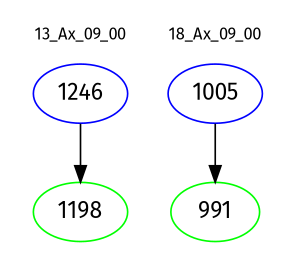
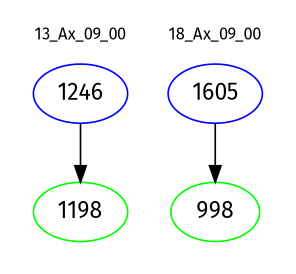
(215, 94) -> (215, 94)
(215, 212) -> (215, 212)
